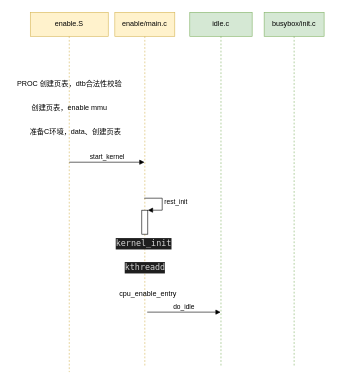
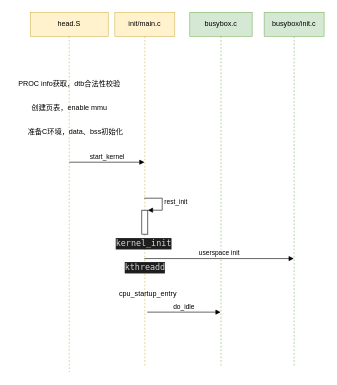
(69, 24) -> (69, 24)
(145, 24) -> (145, 24)
(221, 24) -> (221, 24)
(70, 84) -> (70, 84)
(76, 132) -> (76, 132)
none -> (218, 259)
(148, 294) -> (148, 294)
